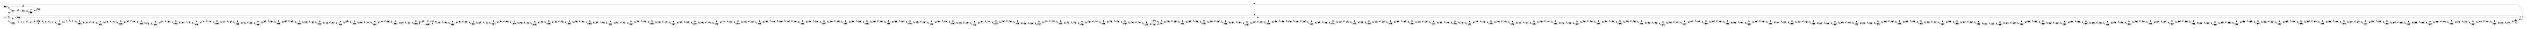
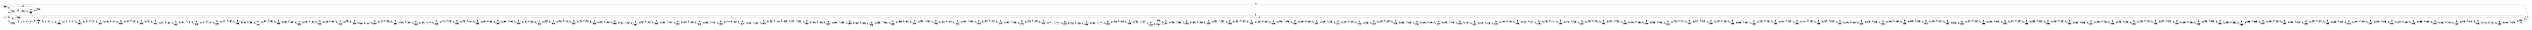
none -> (1295, 21)
(421, 24) -> (432, 23)
